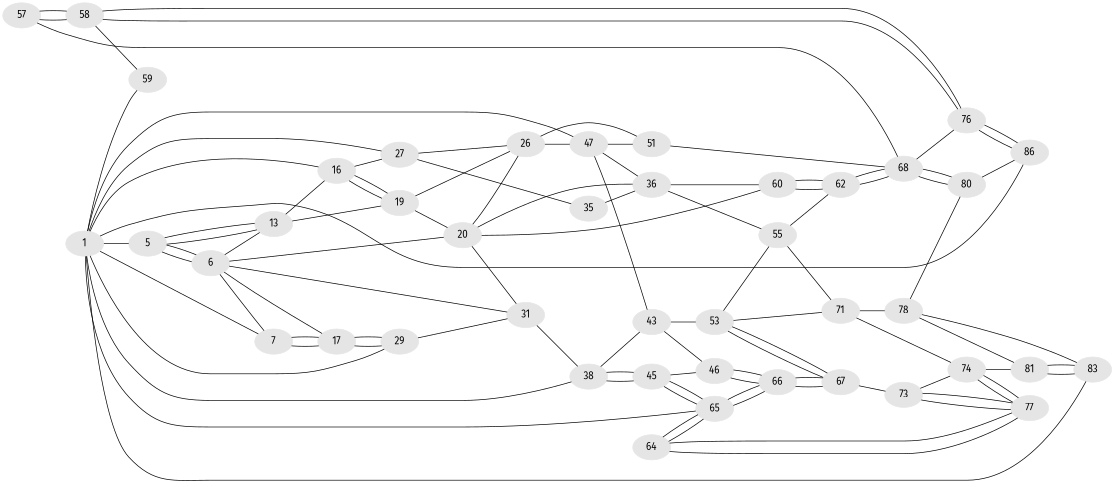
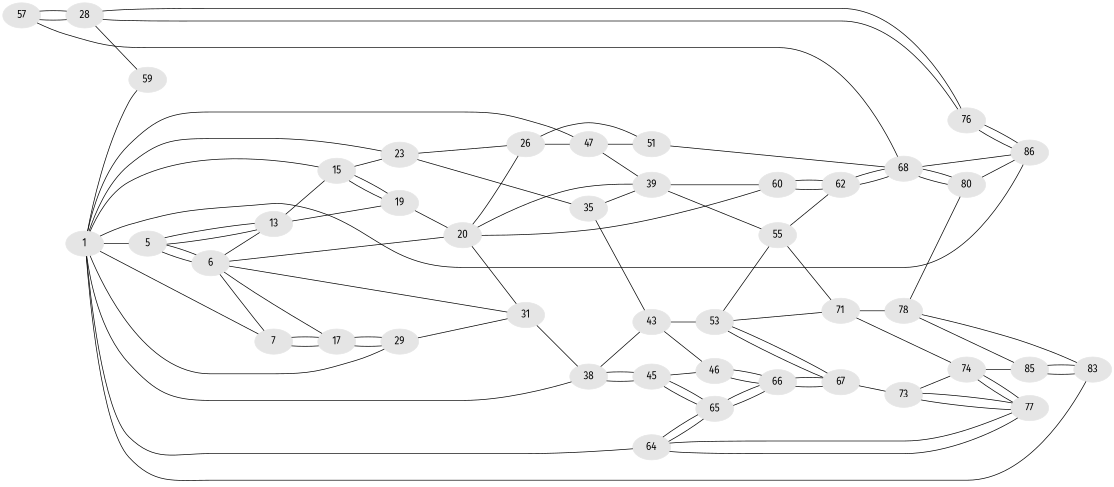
(85, 15) -> (85, 15)
(935, 145) -> (967, 161)
(400, 155) -> (400, 155)
(337, 171) -> (337, 171)
(458, 176) -> none
(652, 185) -> (652, 185)
(622, 232) -> (619, 263)
(1030, 370) -> (1030, 370)
(333, 427) -> (285, 454)
